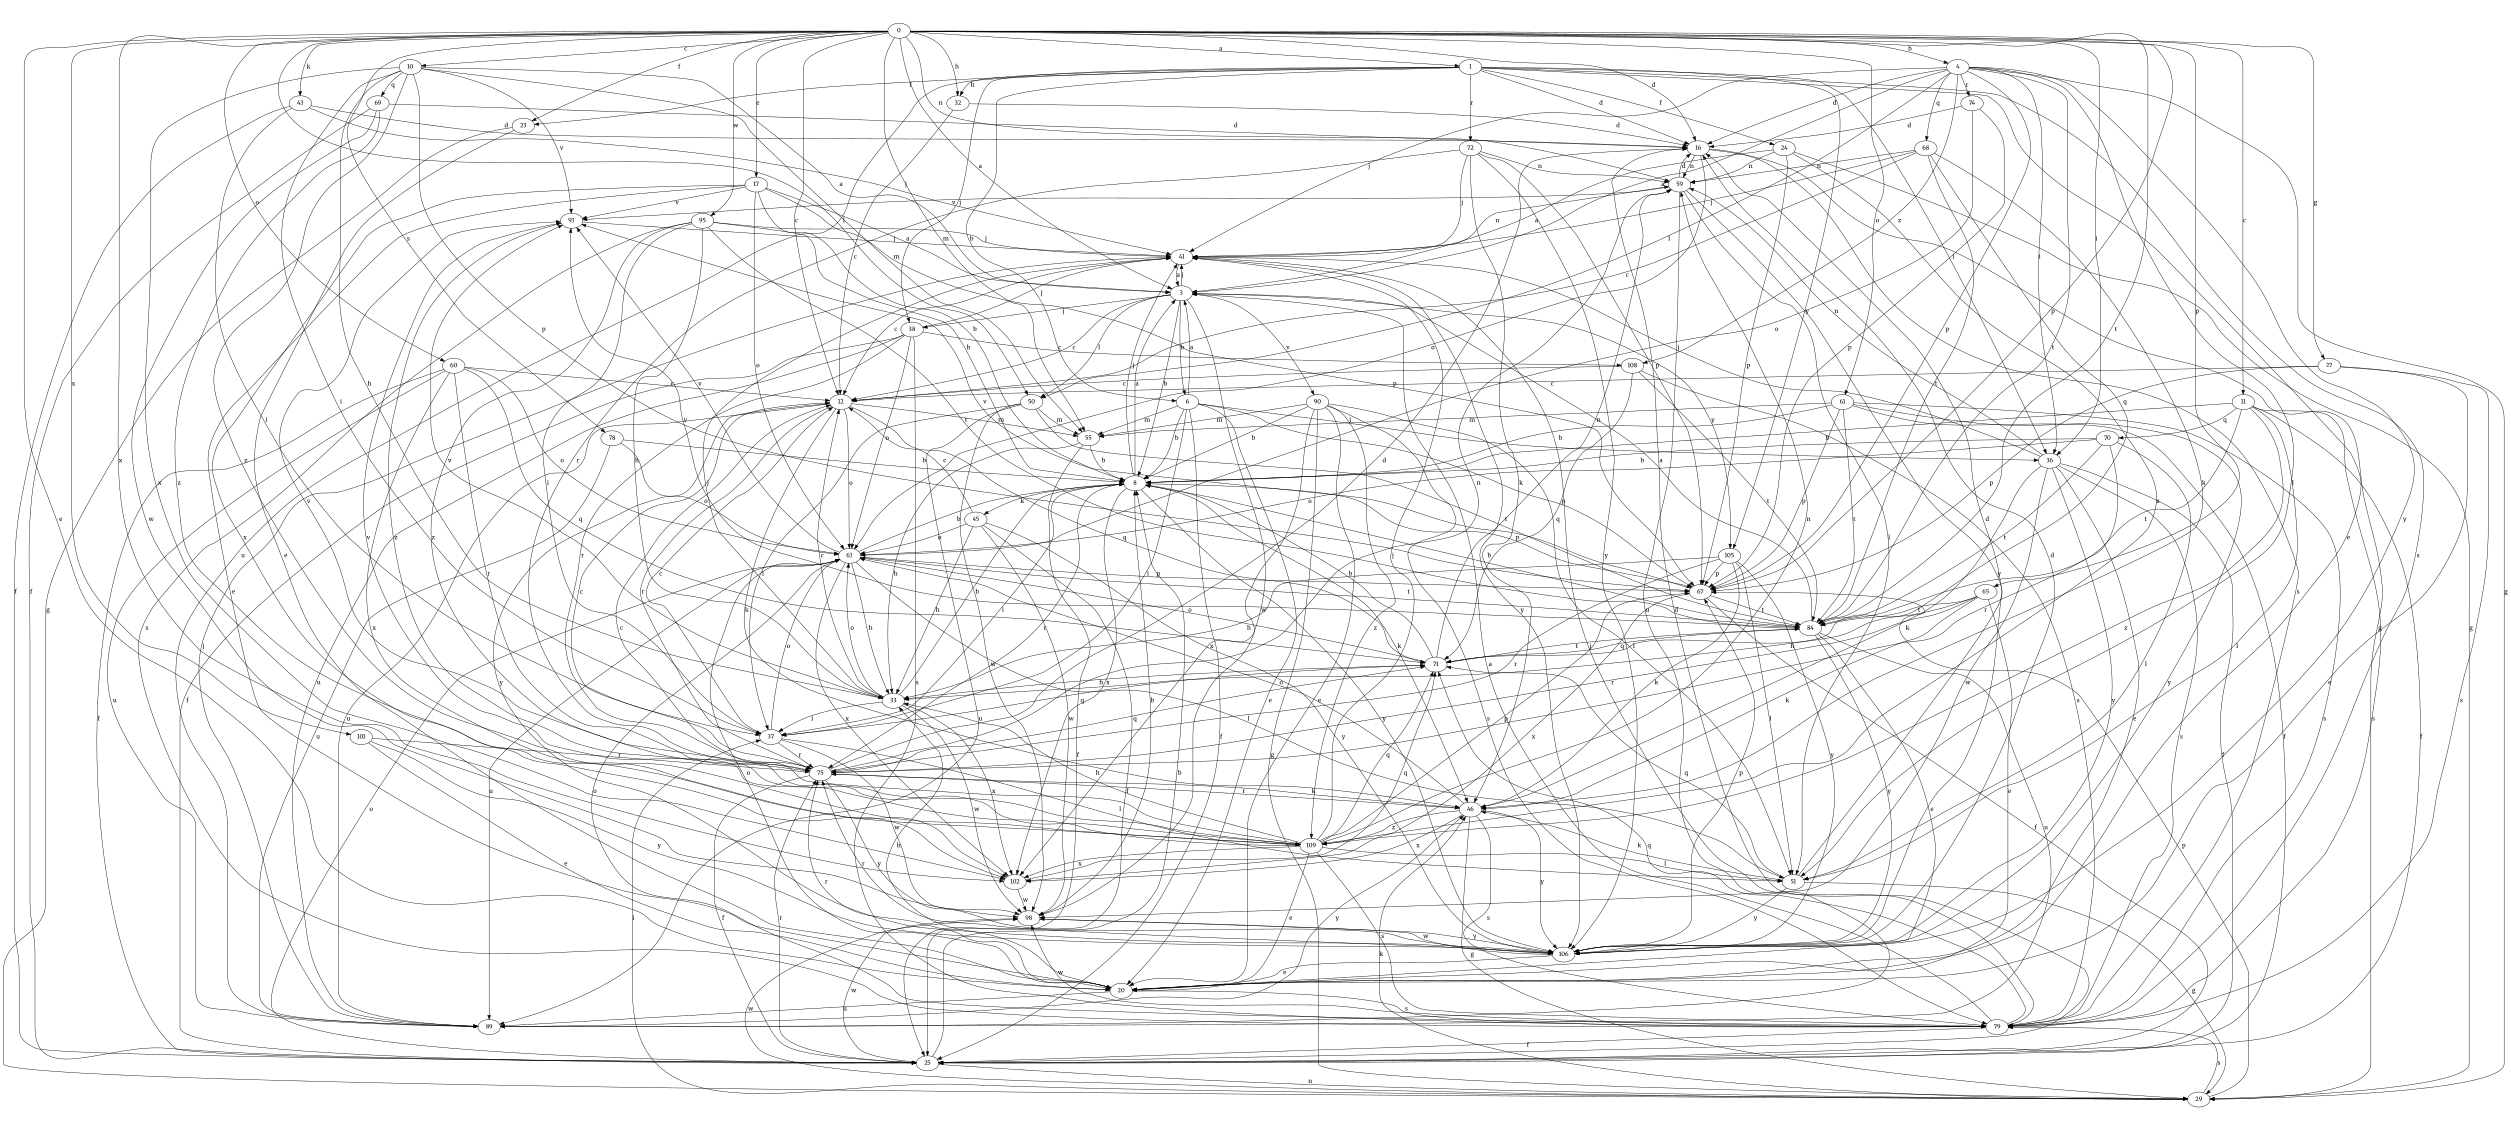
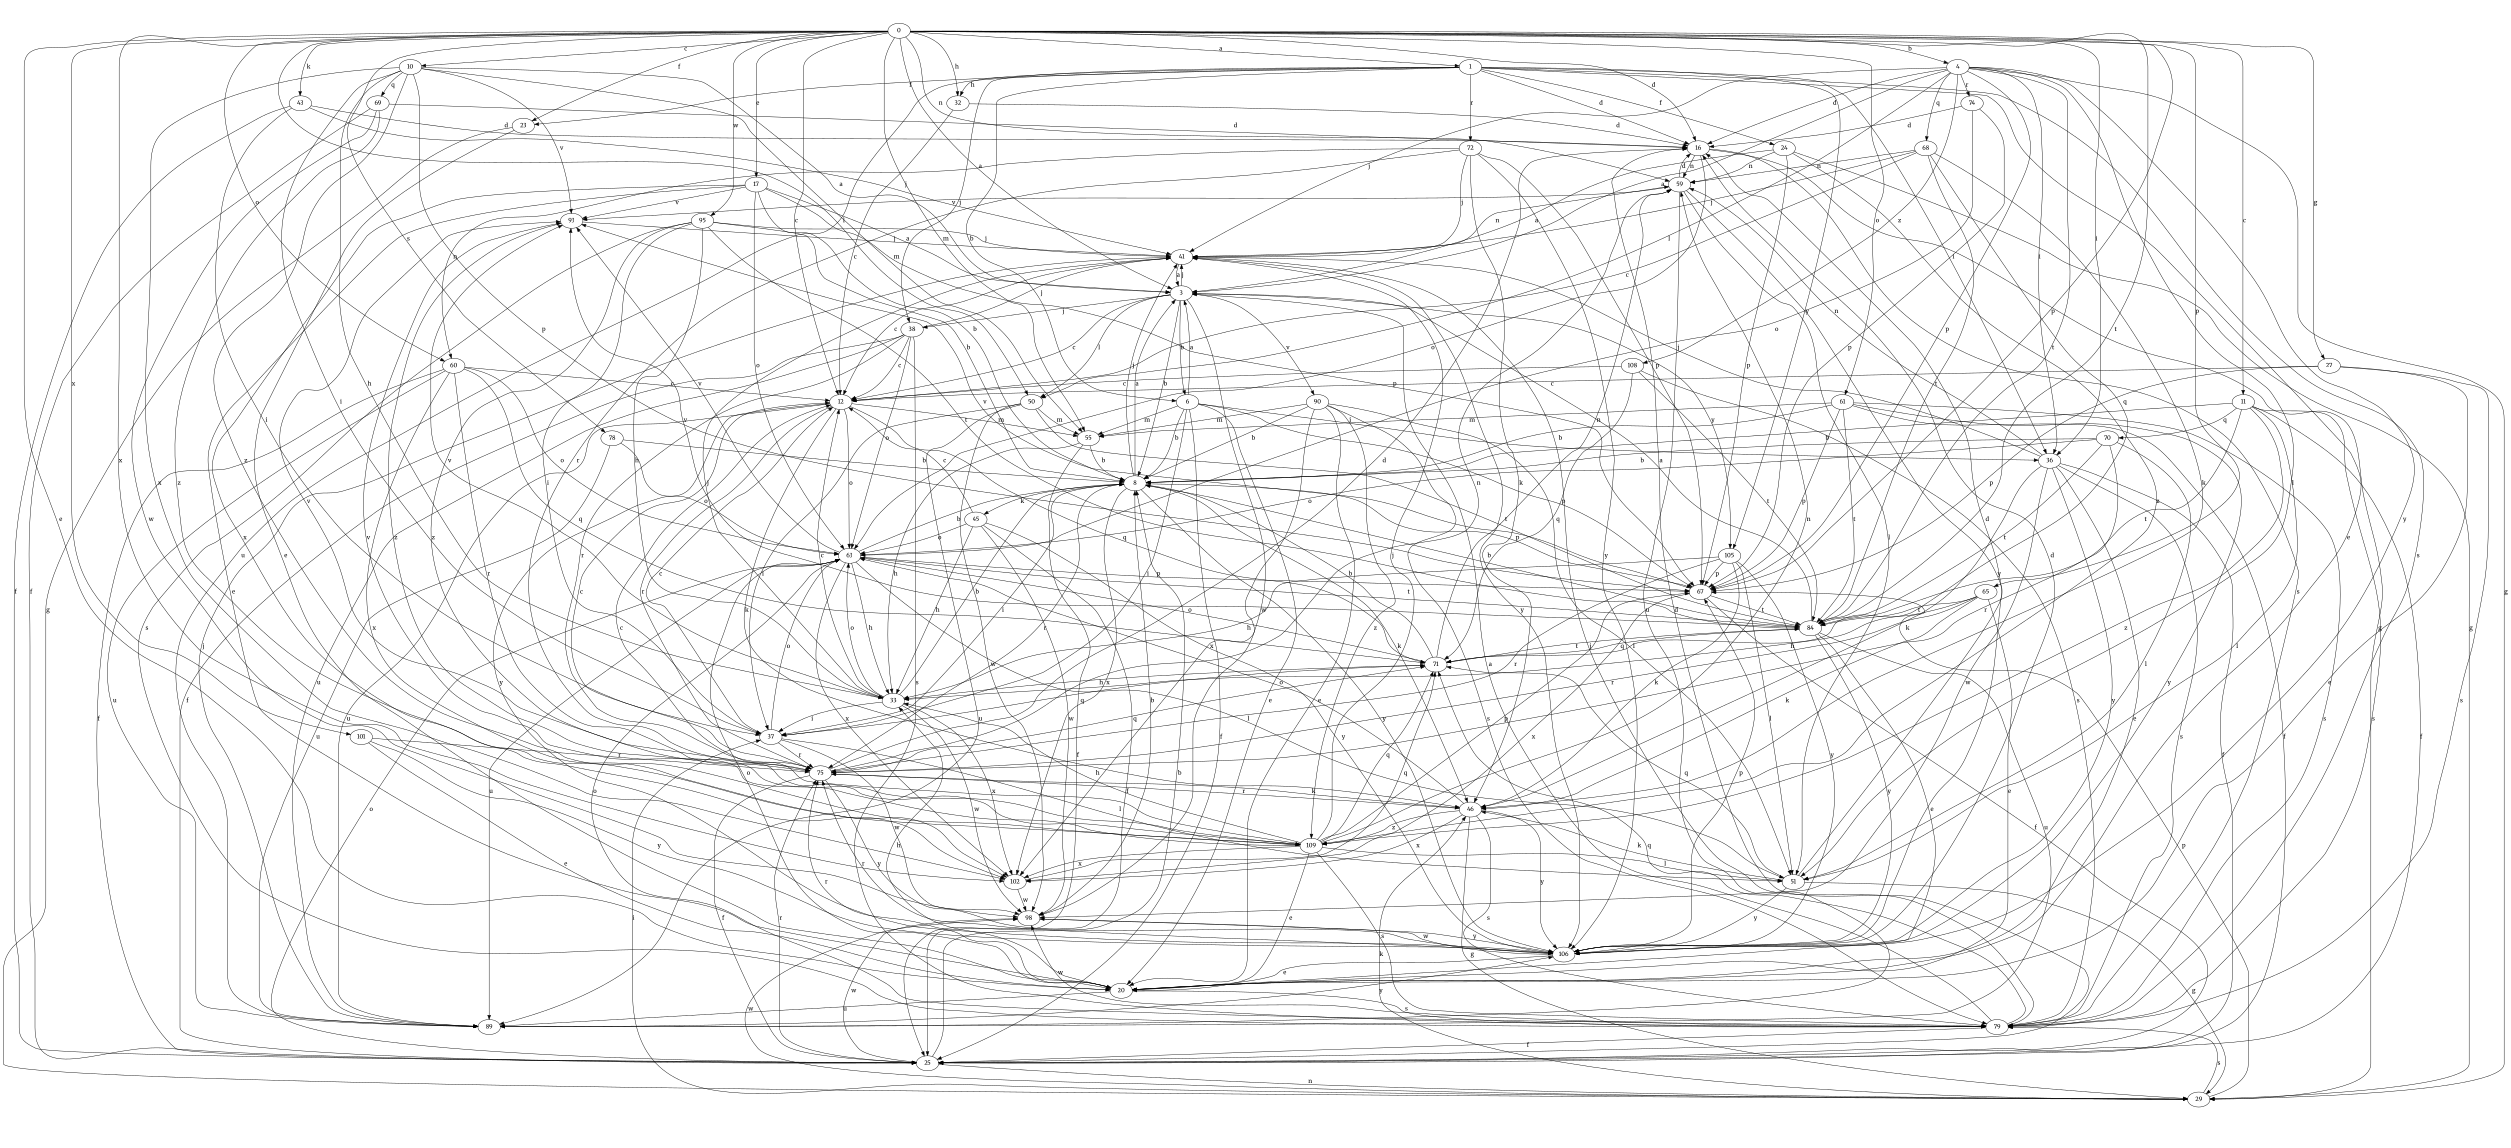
(1571, 174) -> (895, 172)
(1269, 359) -> (888, 373)
(990, 1010) -> (1053, 1013)
(1416, 1077) -> none
